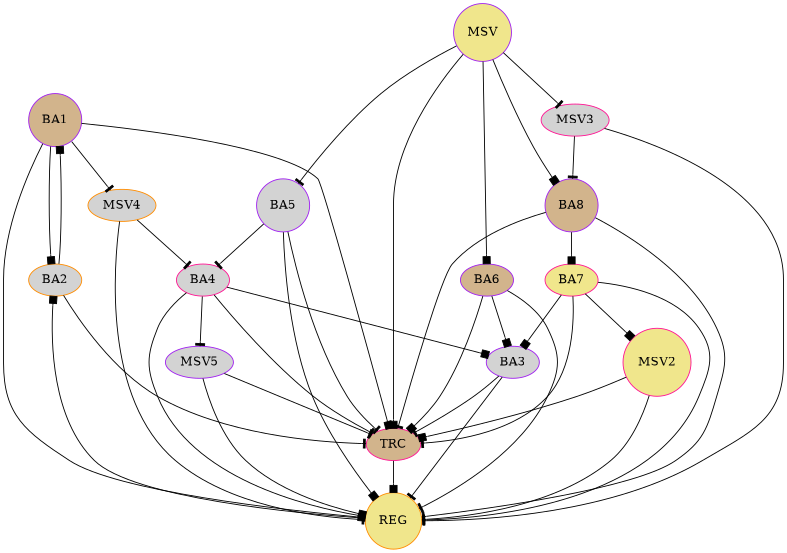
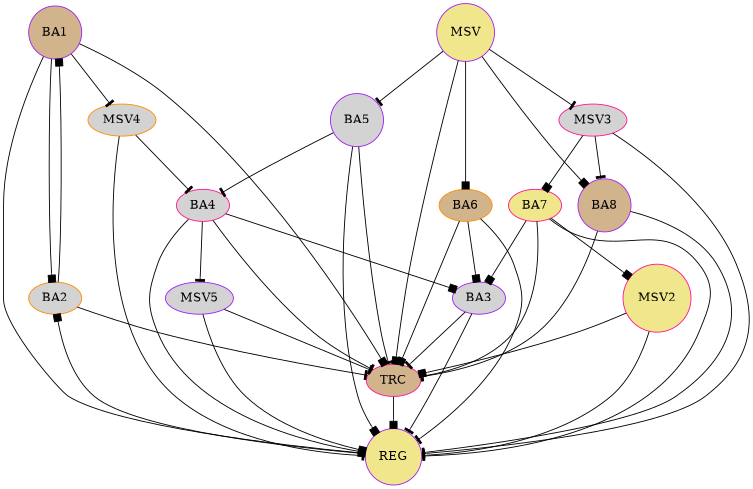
(572, 244) -> (568, 157)
(487, 280) -> (466, 205)
(394, 521) -> (394, 457)
